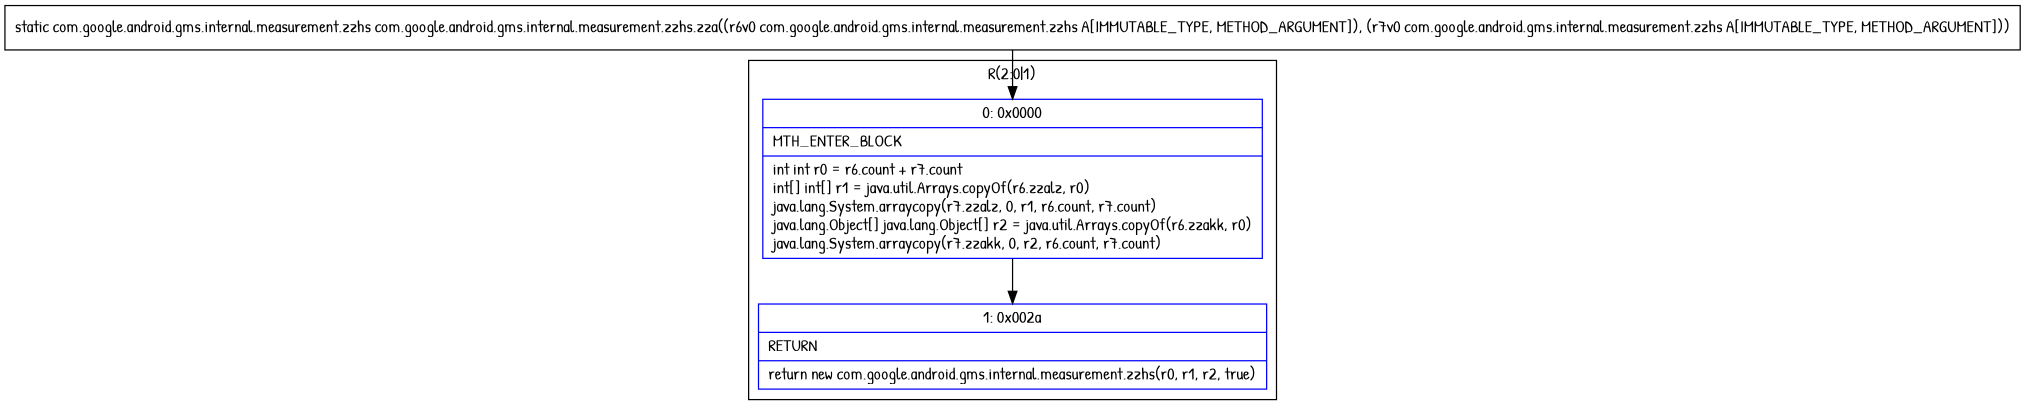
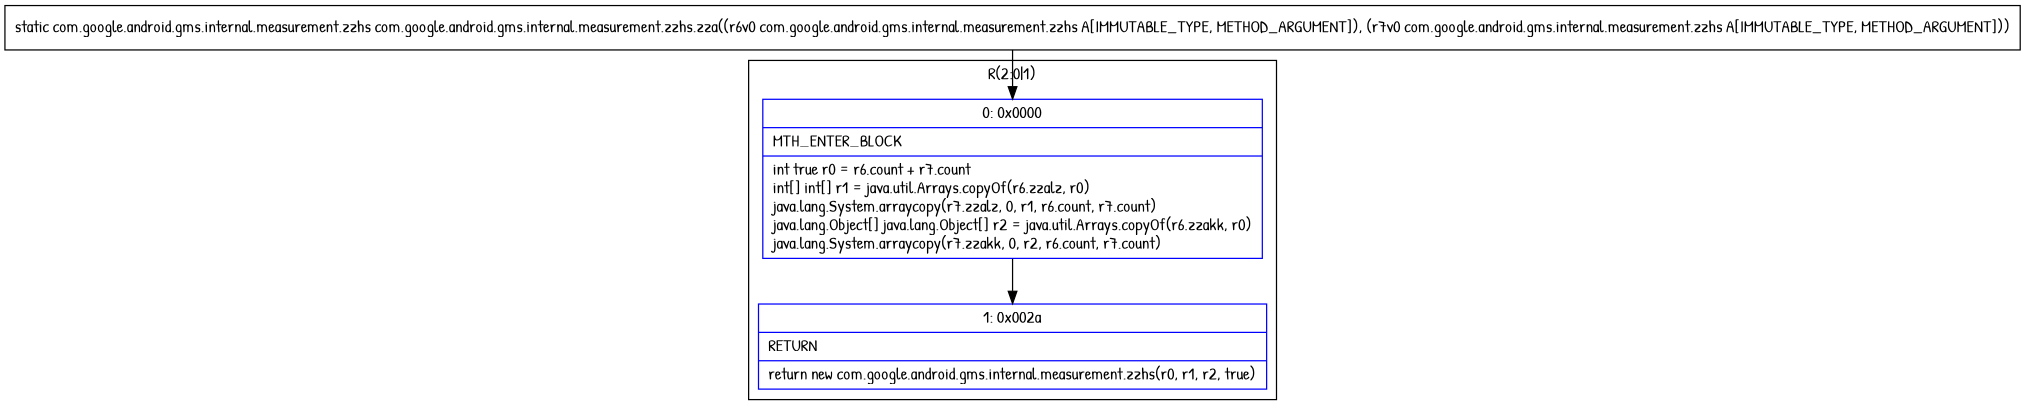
(868, 170) -> (872, 170)
